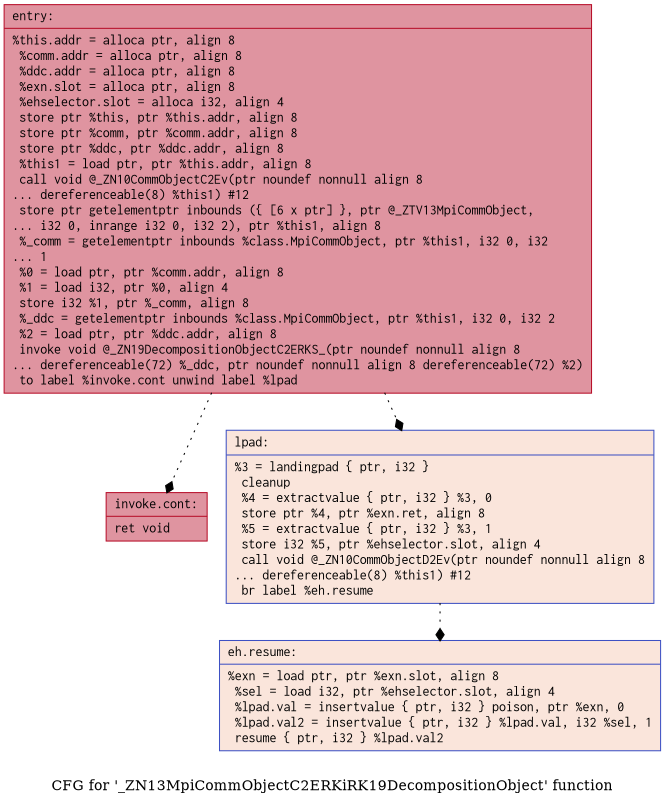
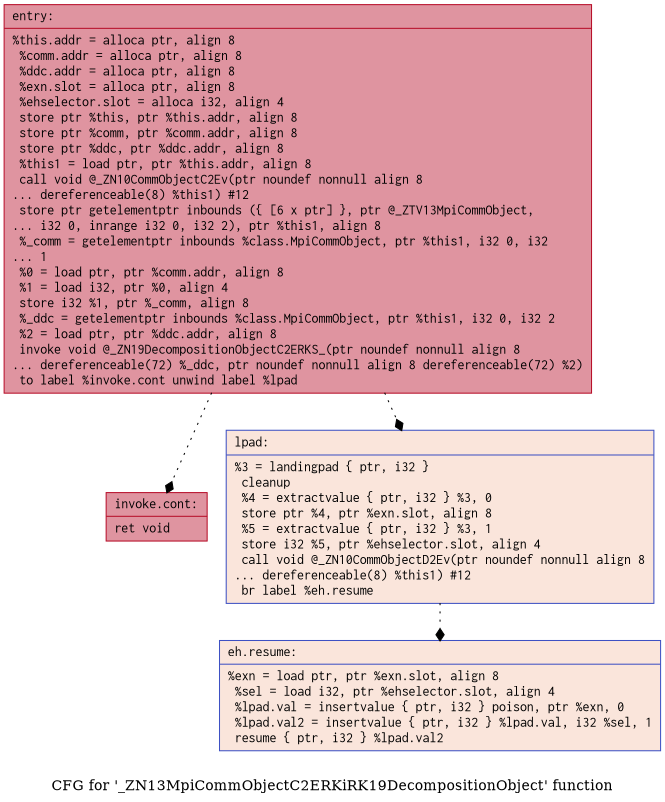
(360, 513) -> (363, 513)
